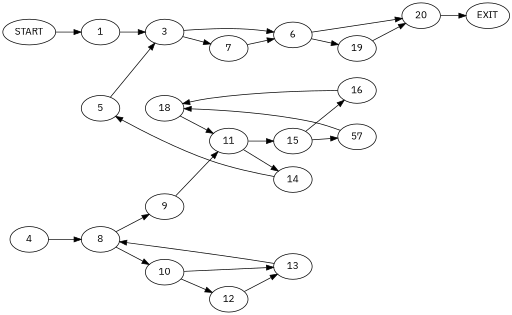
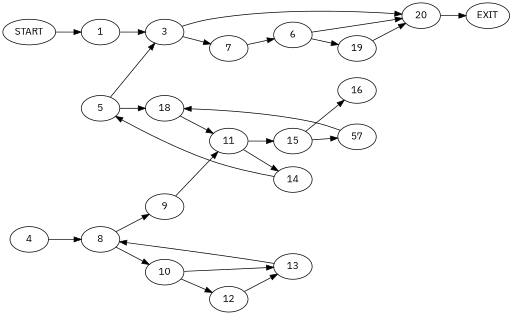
(225, 29) -> (288, 12)
(263, 93) -> (129, 108)
